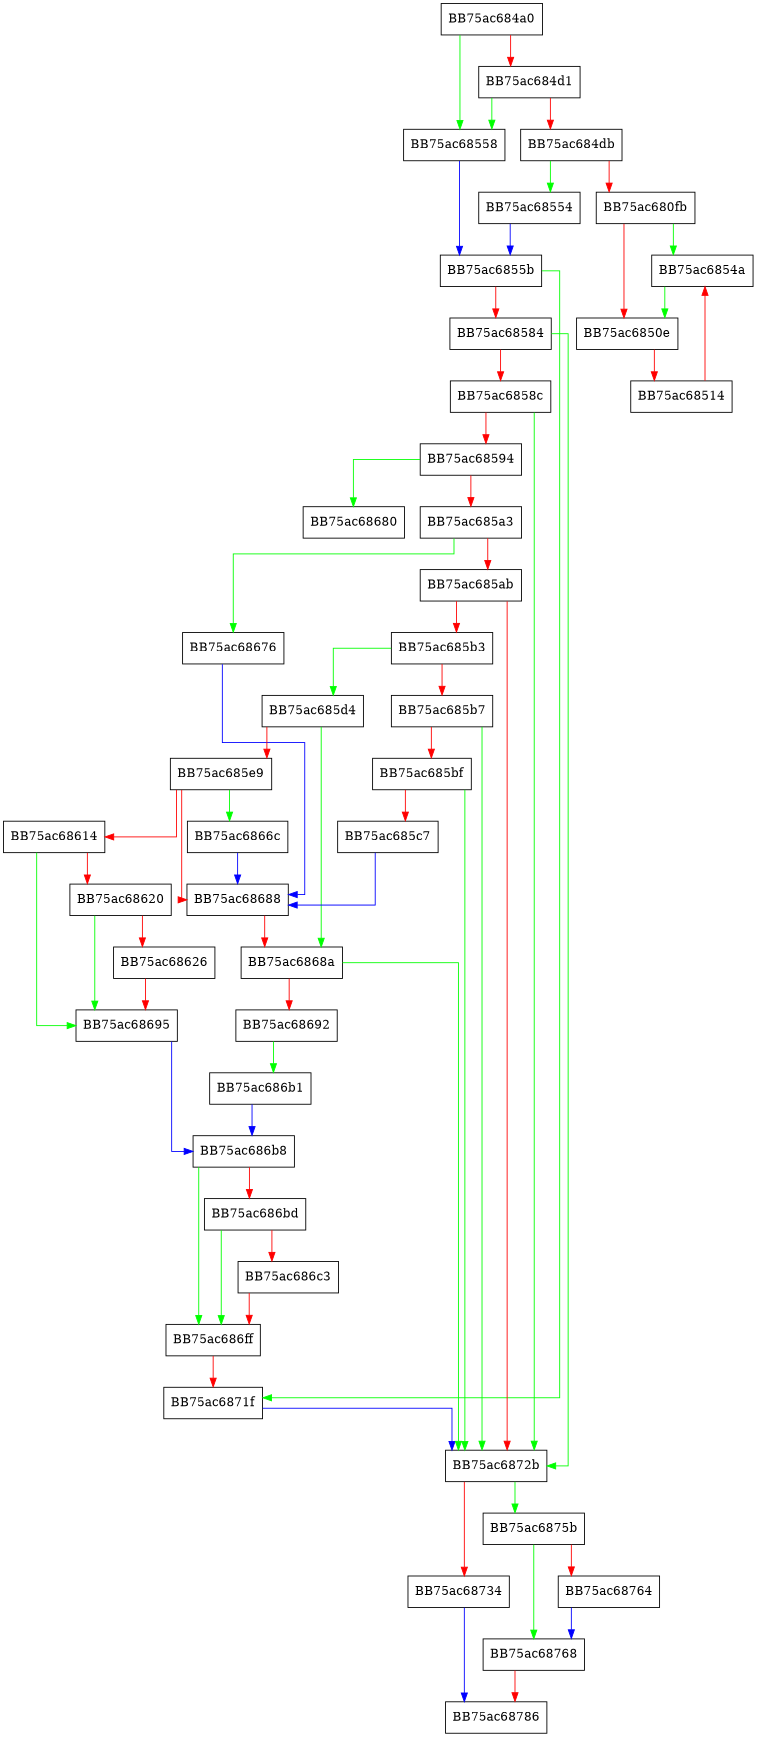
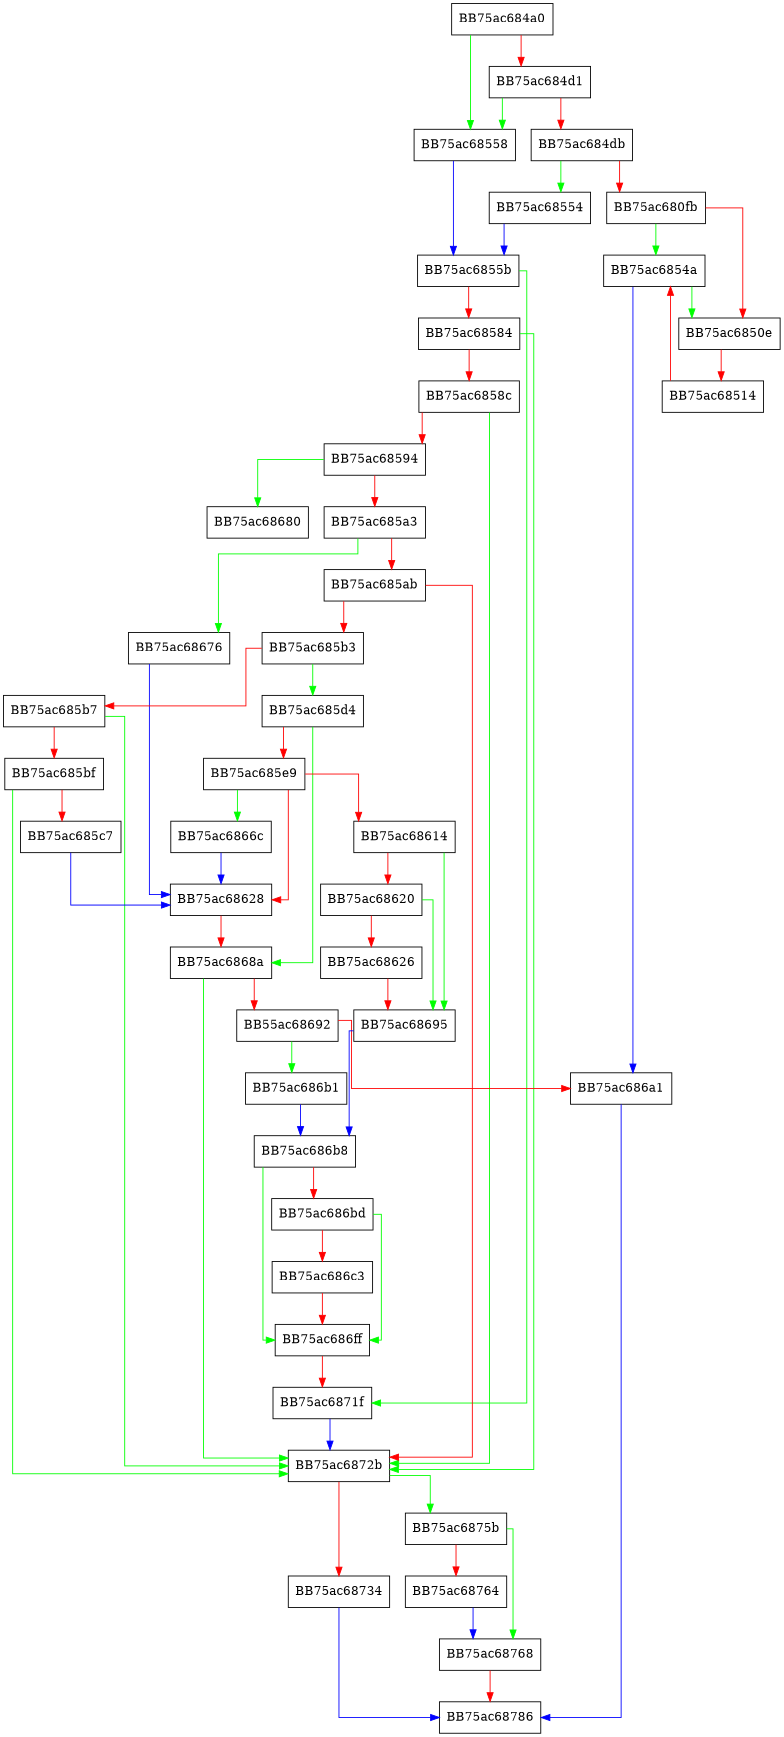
(238, 900) -> (221, 900)
(287, 1026) -> (287, 1026)
none -> (621, 1089)
